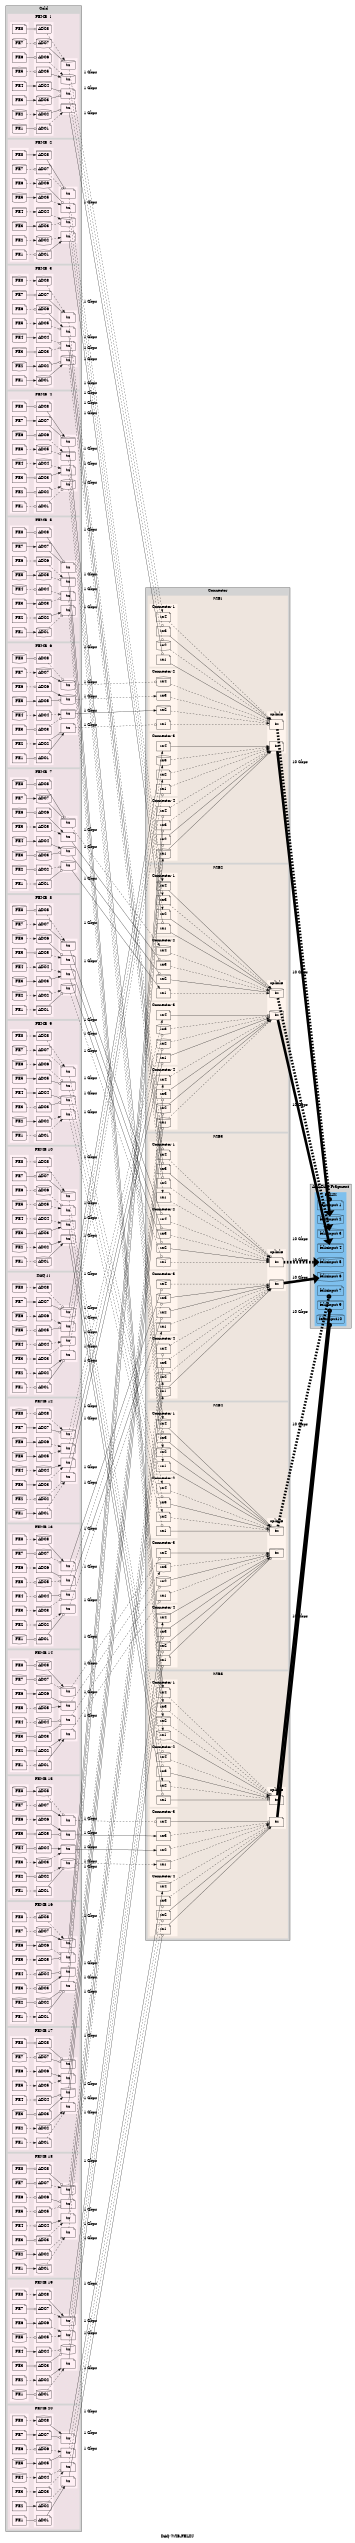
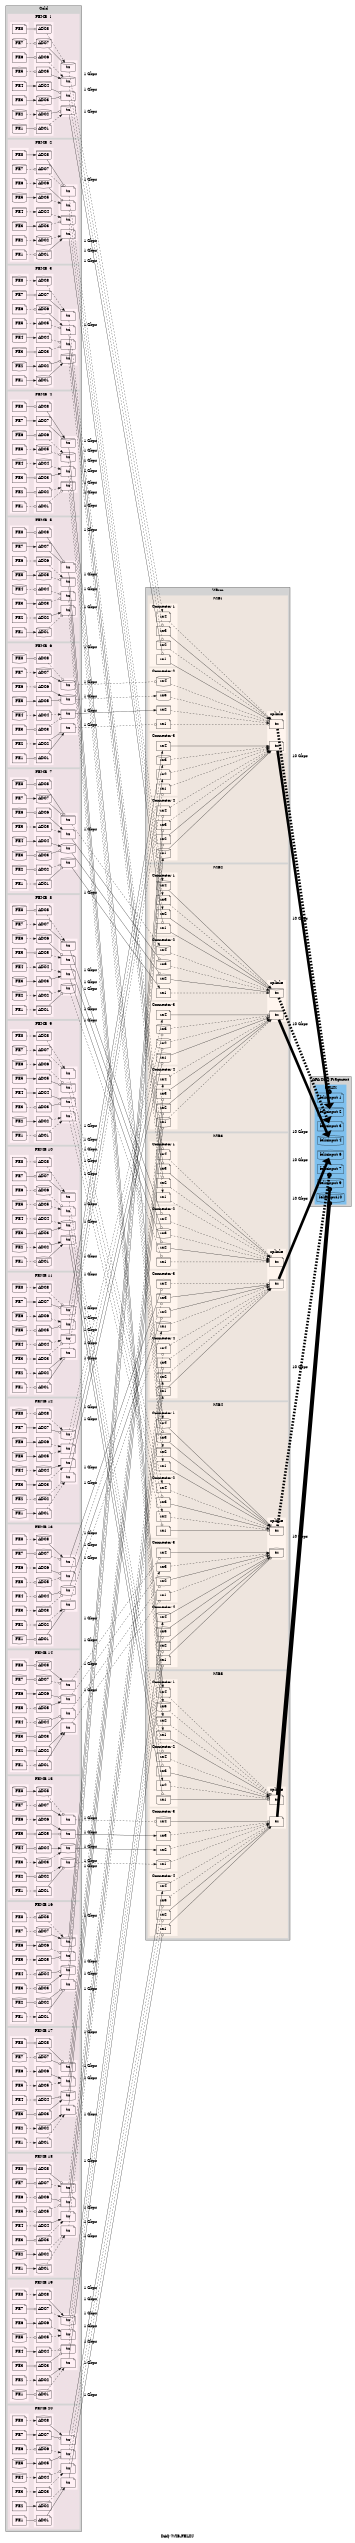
(218, 591) -> (218, 590)
(331, 1234) -> (331, 1126)
(331, 1262) -> none
(44, 1276) -> (44, 1276)
